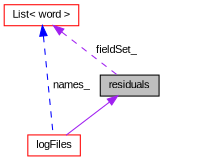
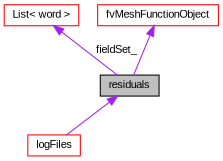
none -> (158, 15)
(90, 54) -> (90, 54)
(48, 86) -> none
